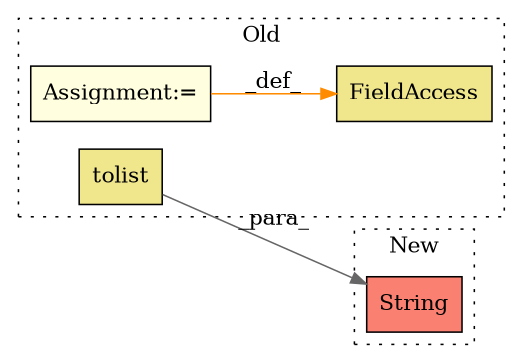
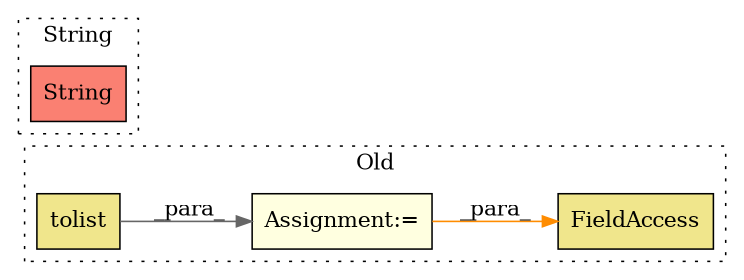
(274, 82) -> (495, 210)
(257, 236) -> (178, 221)
(414, 247) -> (78, 36)
